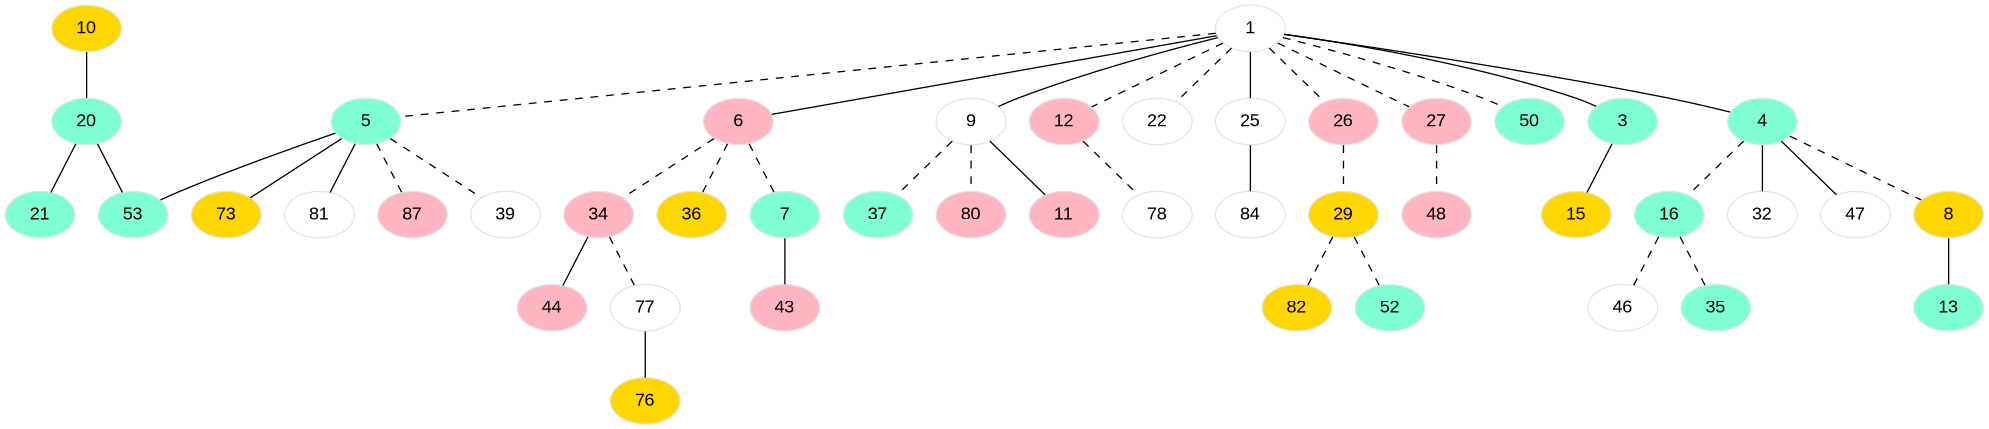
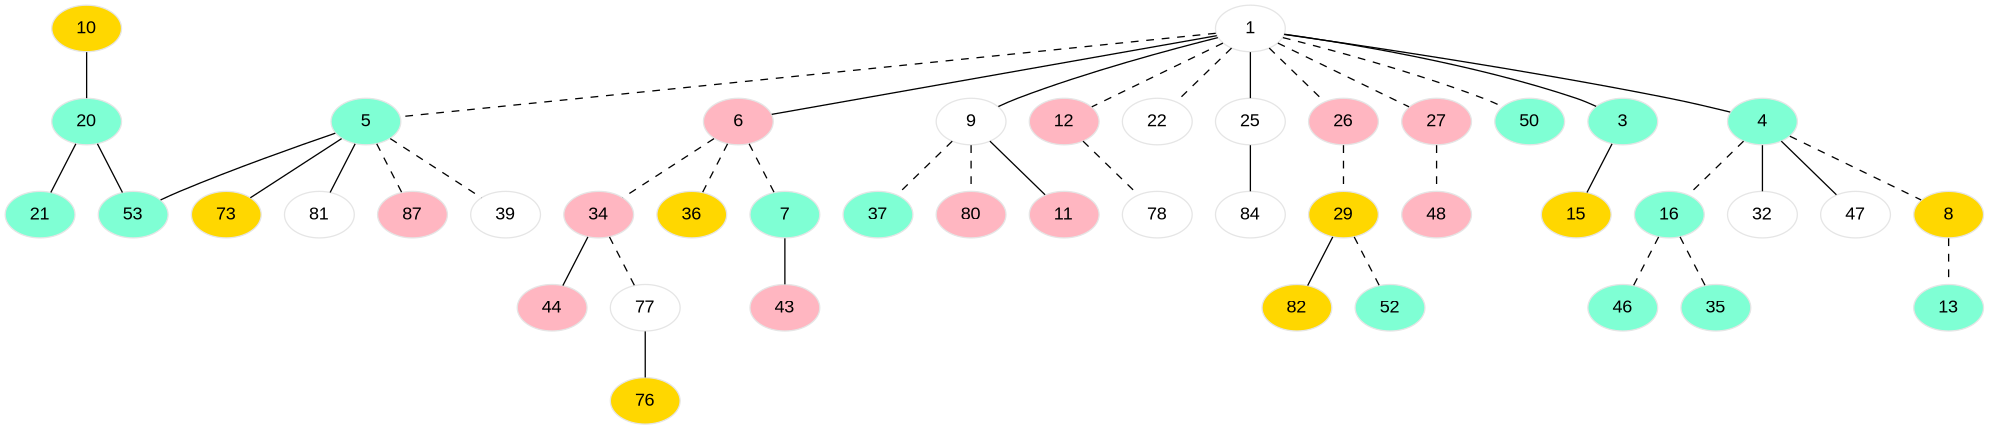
(1320, 261) -> (1320, 261)
(1949, 261) -> (1949, 261)
(1623, 308) -> (1623, 308)
